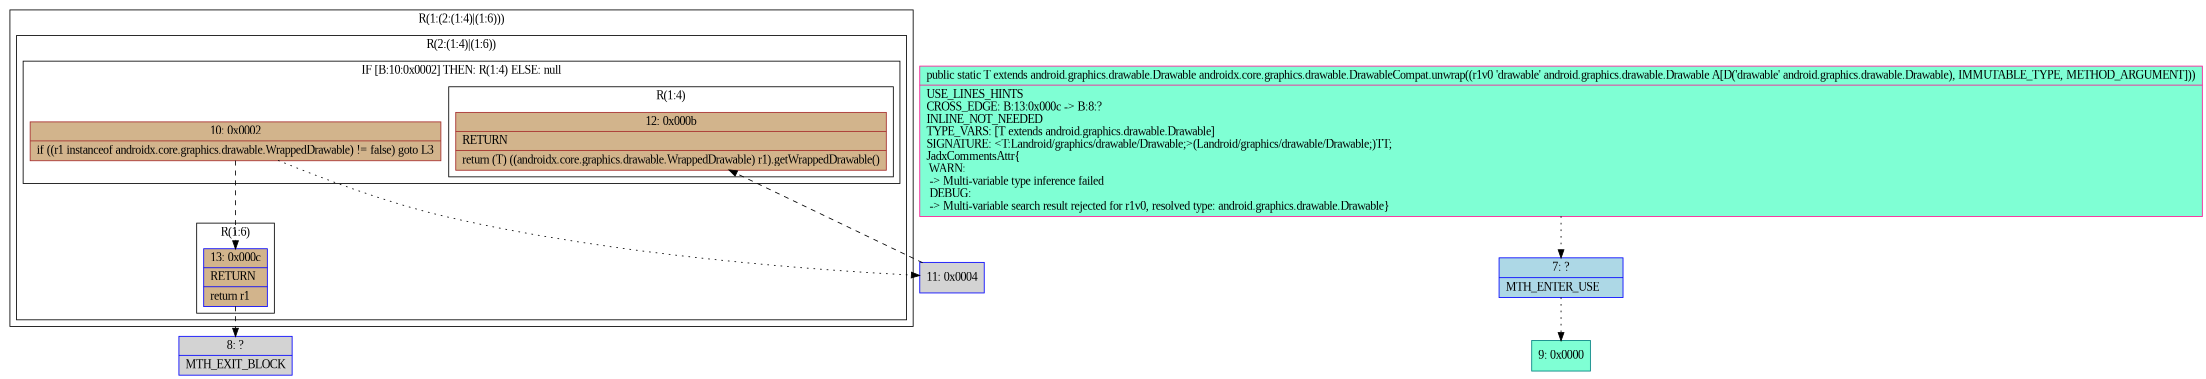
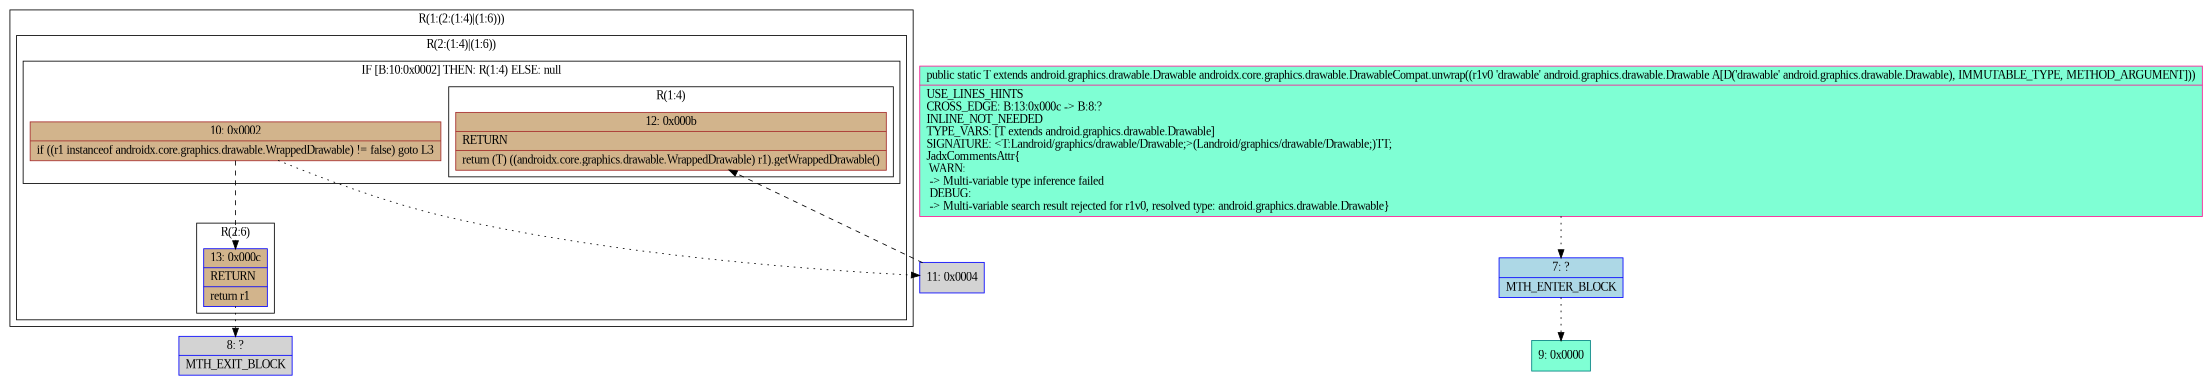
(236, 233) -> (236, 233)
(1553, 287) -> (1561, 287)
(236, 317) -> (236, 317)
